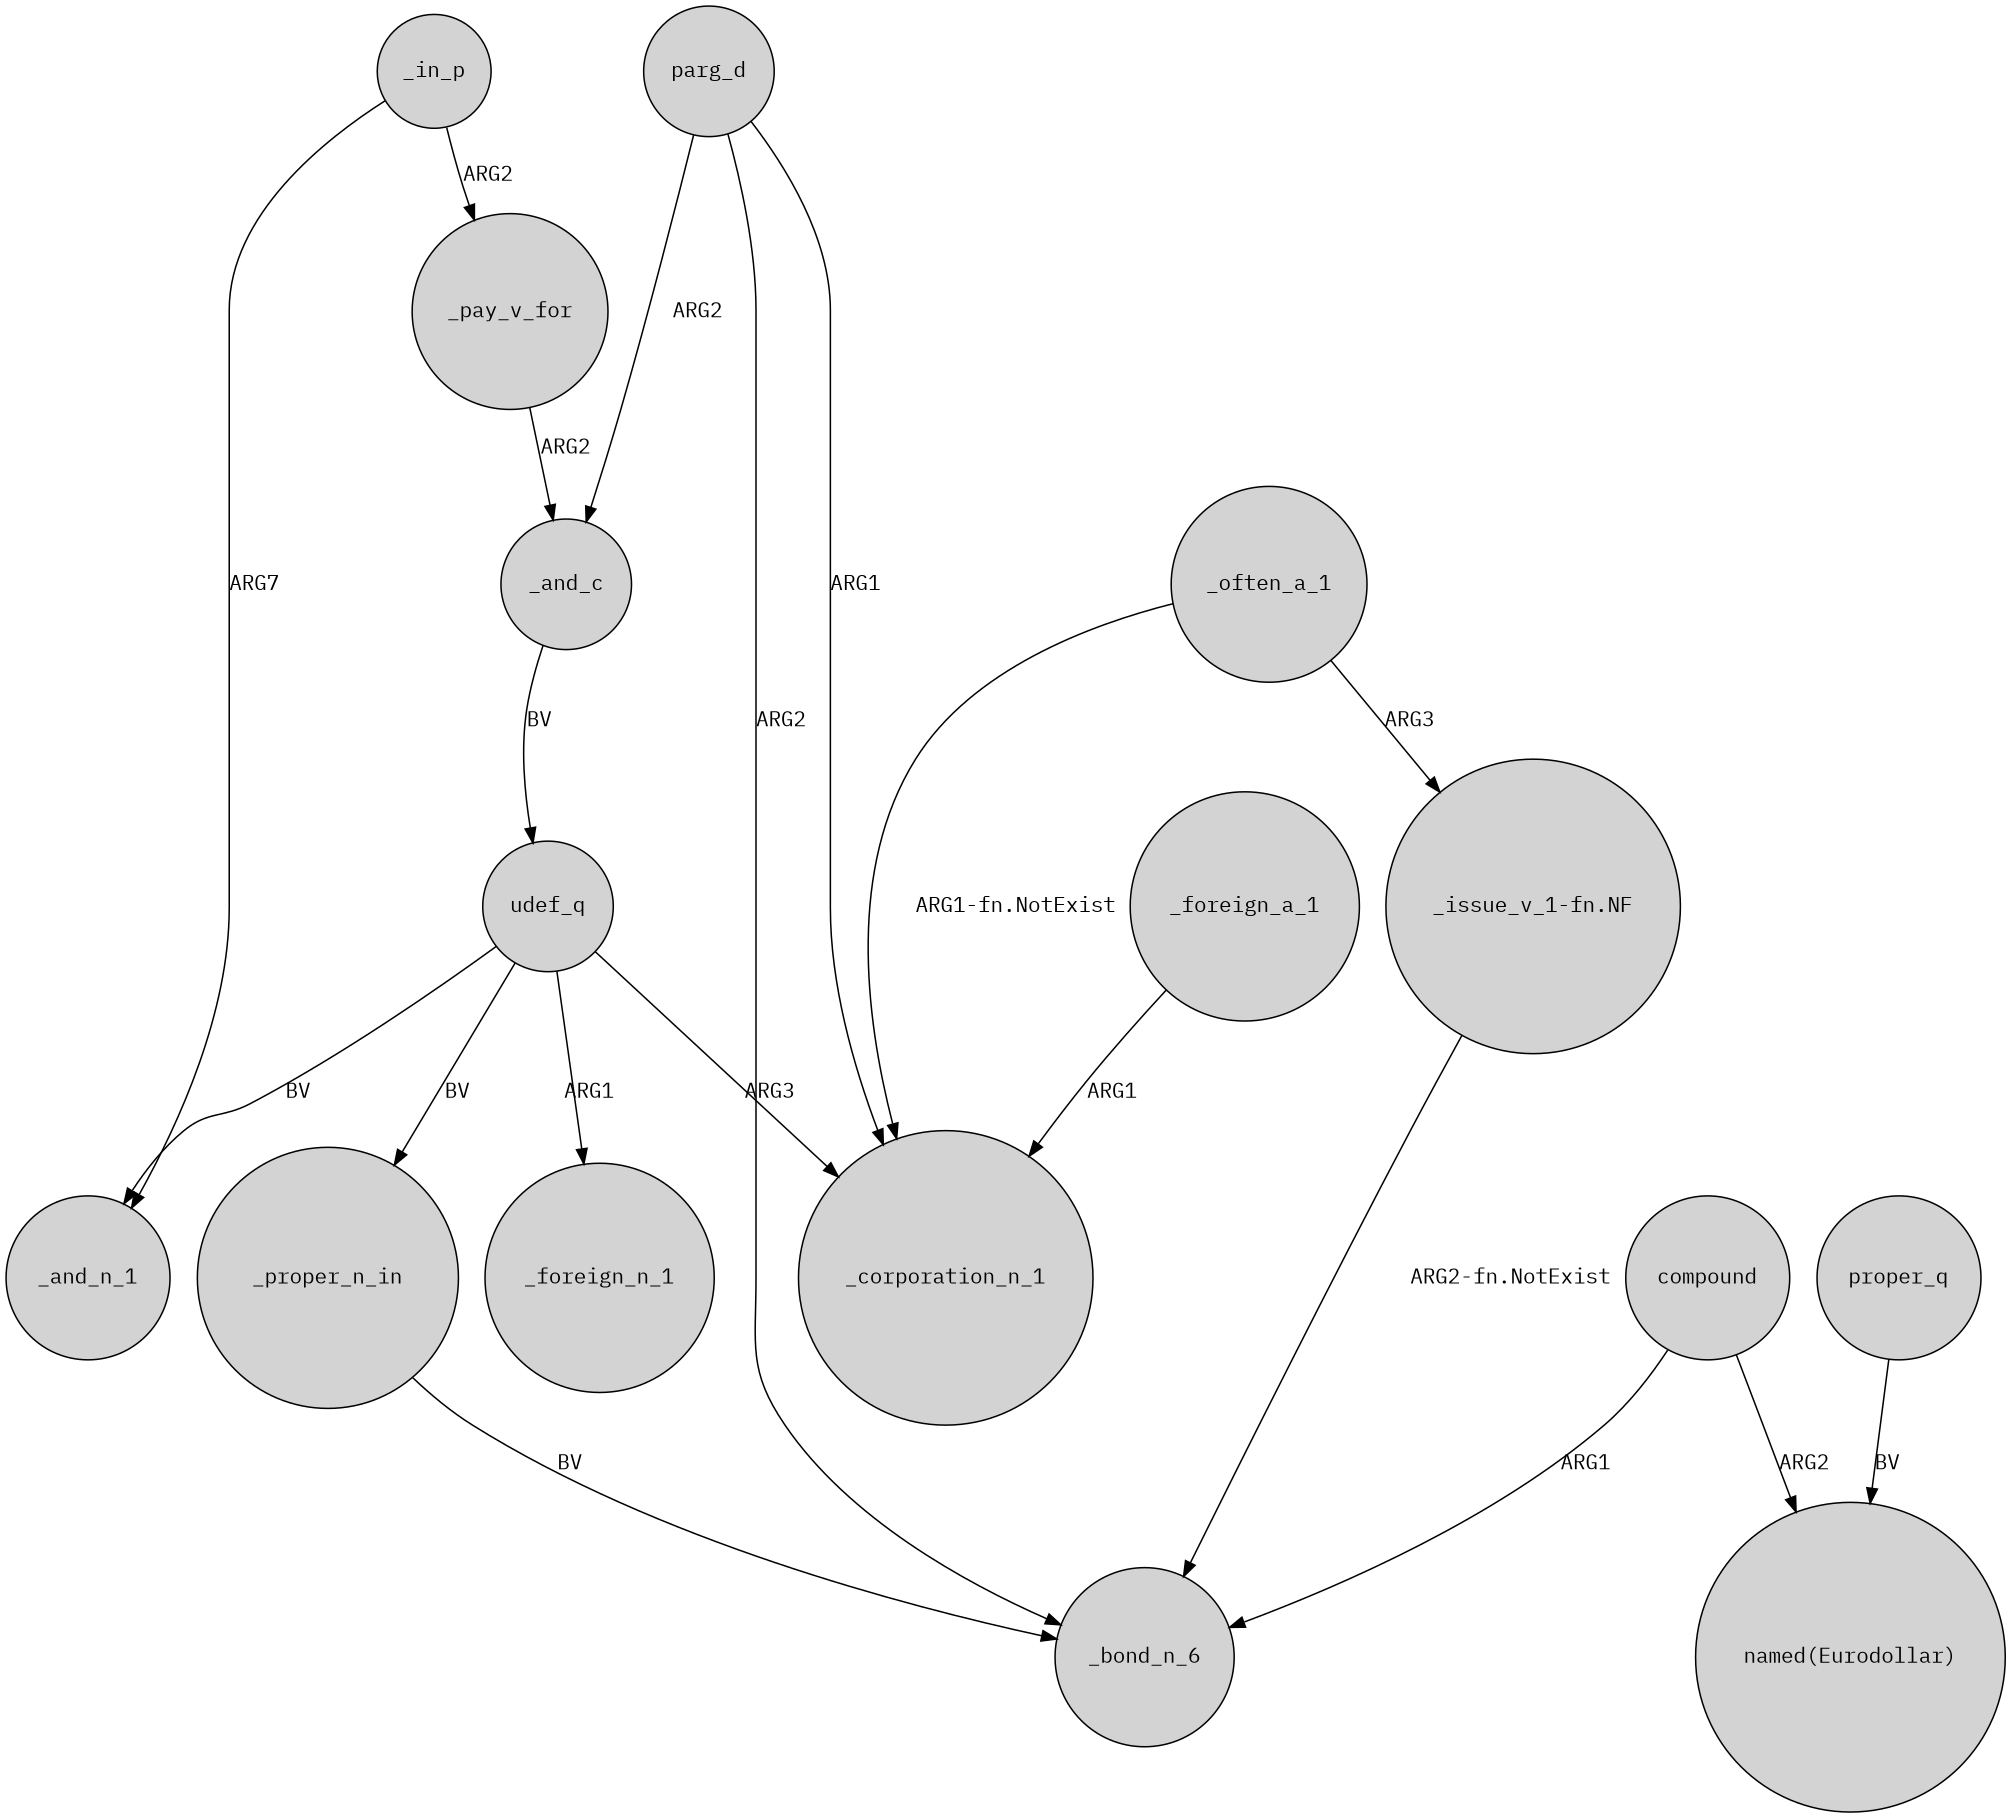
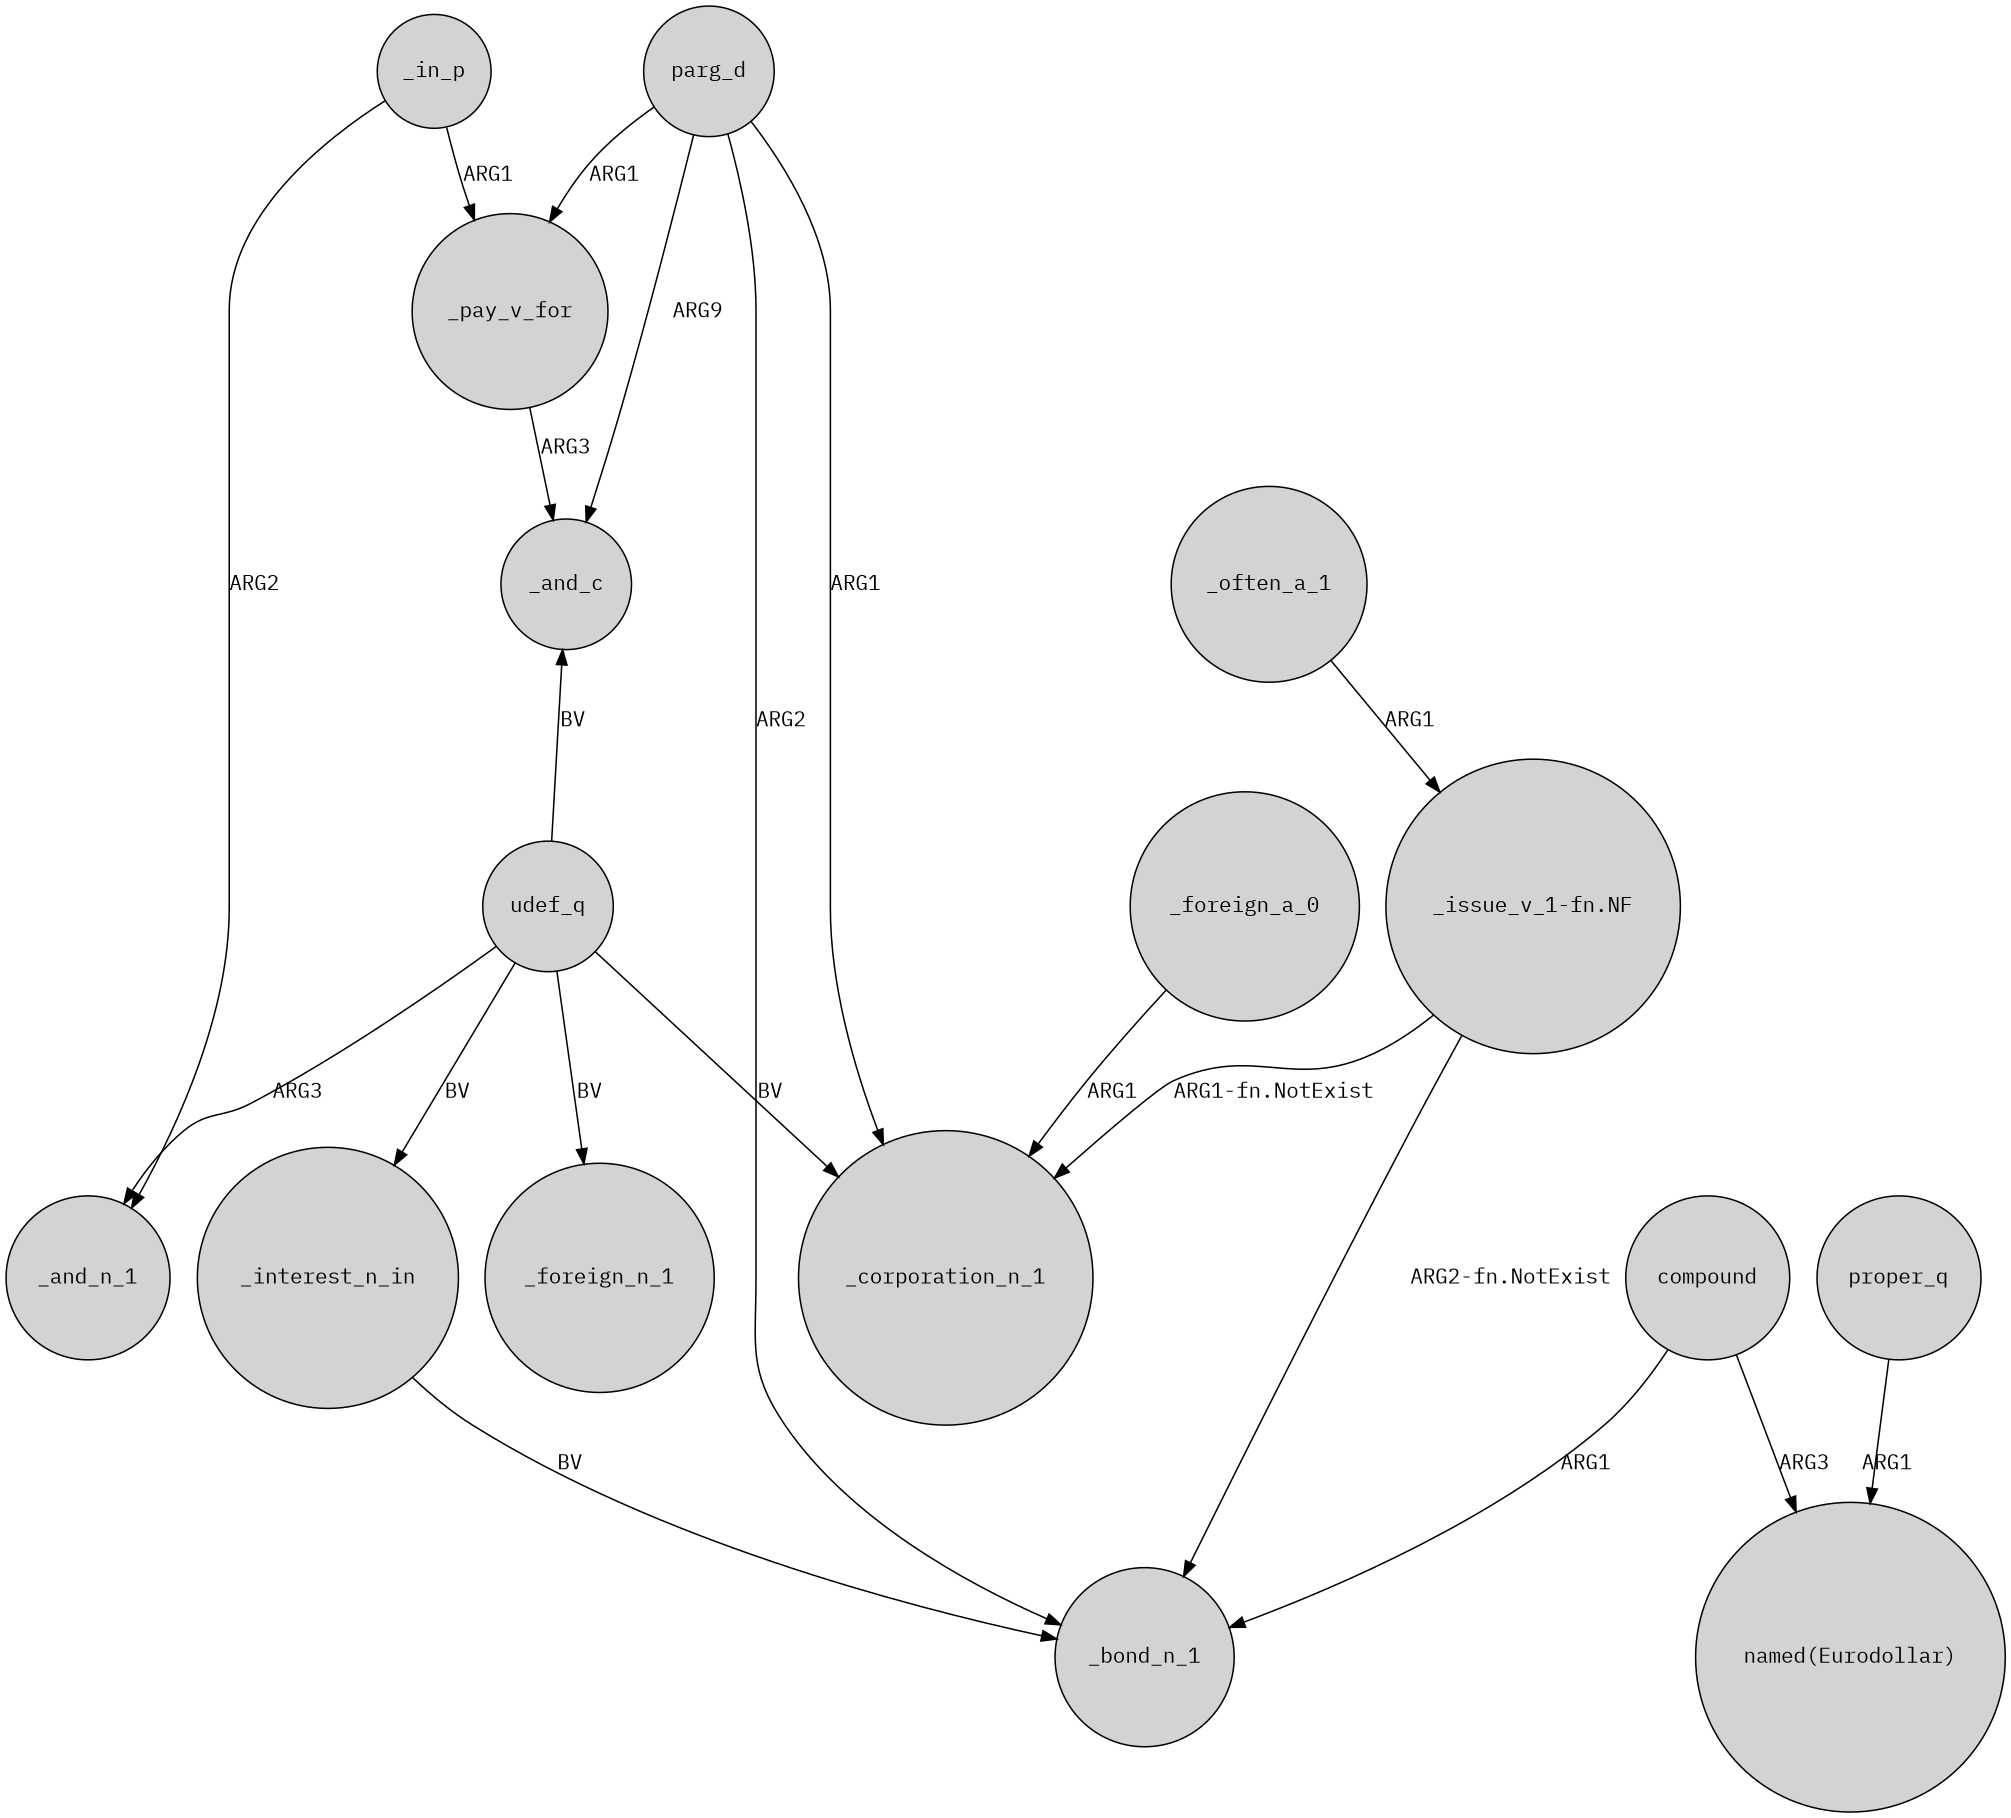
none -> (600, 152)
(489, 175) -> (489, 175)
(698, 312) -> (698, 312)
(566, 448) -> (566, 448)
(255, 584) -> (255, 584)
(1410, 721) -> (1410, 721)
(524, 736) -> (557, 753)
(900, 789) -> (1240, 1066)
(1245, 906) -> (1245, 906)
(298, 1092) -> (298, 1092)
(590, 1092) -> (590, 1092)
(770, 1092) -> (770, 1092)
(328, 1278) -> (328, 1278)
(1805, 1464) -> (1805, 1464)
(1888, 1464) -> (1888, 1464)
(1145, 1657) -> (1145, 1657)
